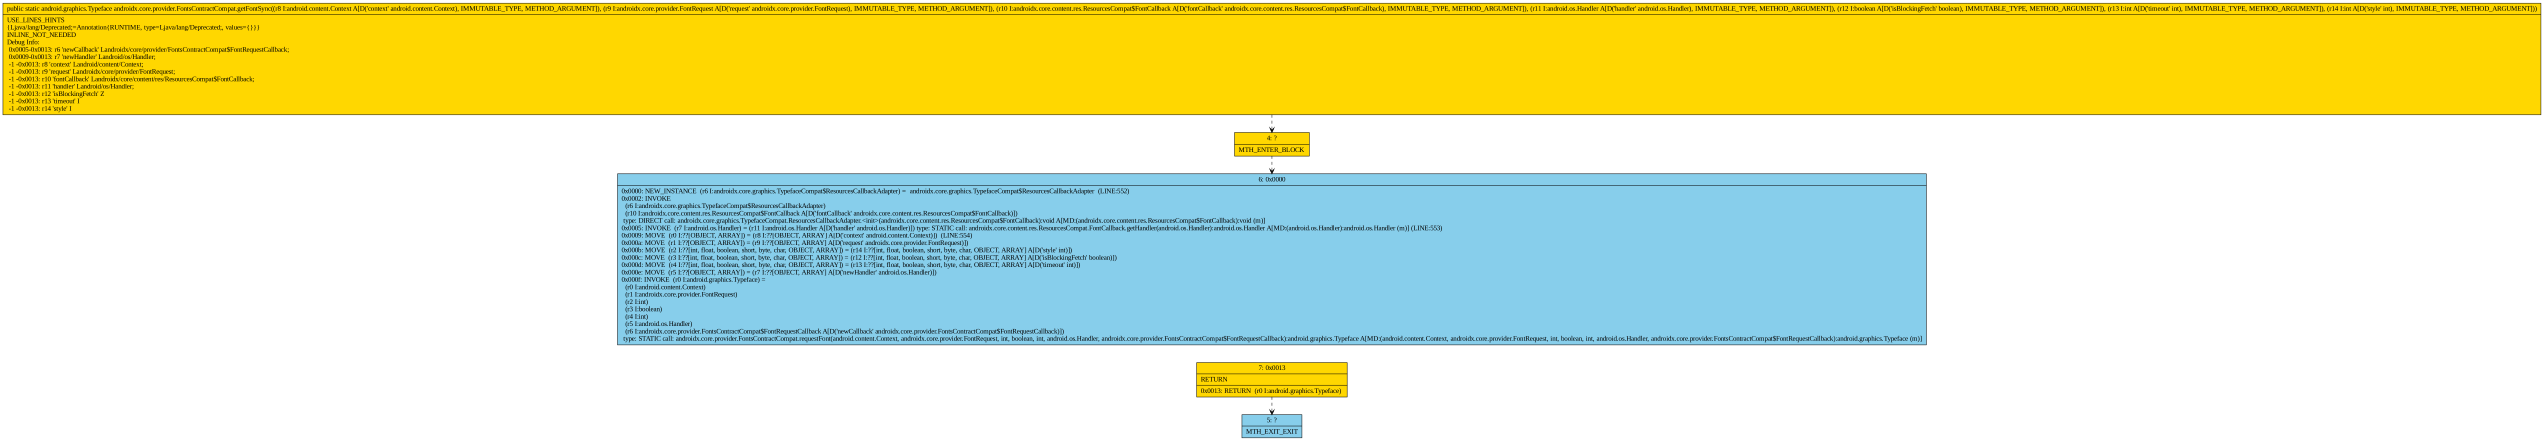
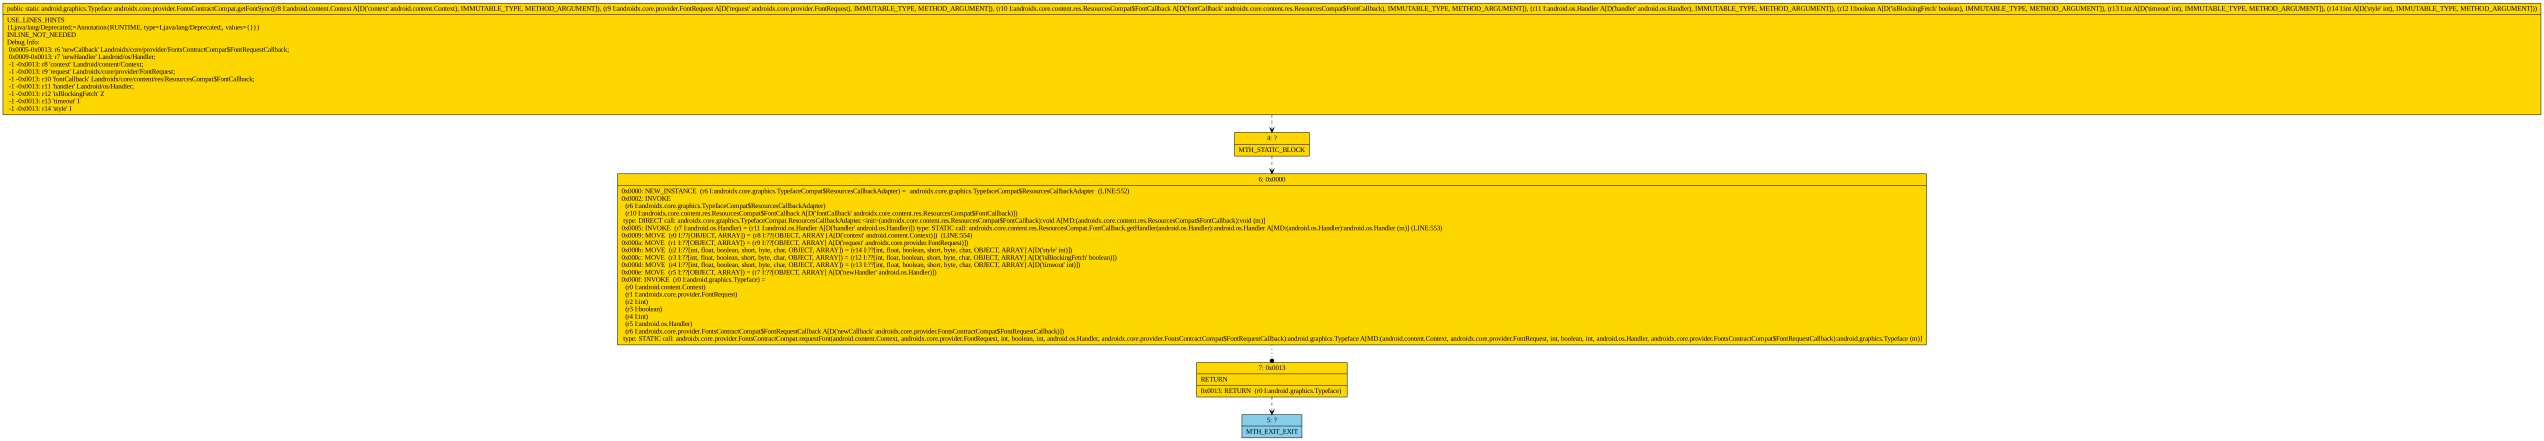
(1271, 150) -> (1272, 150)
(1272, 259) -> (1272, 259)
none -> (1272, 352)
